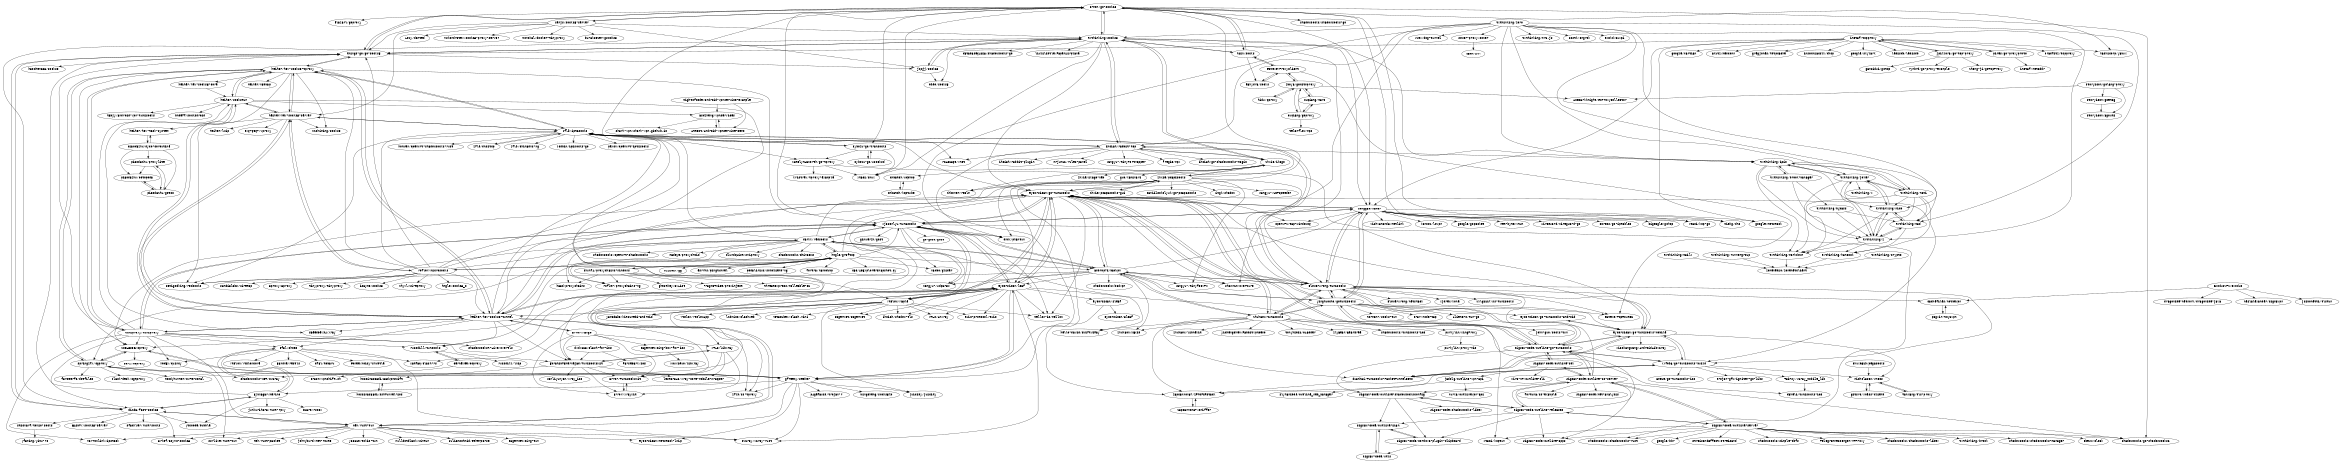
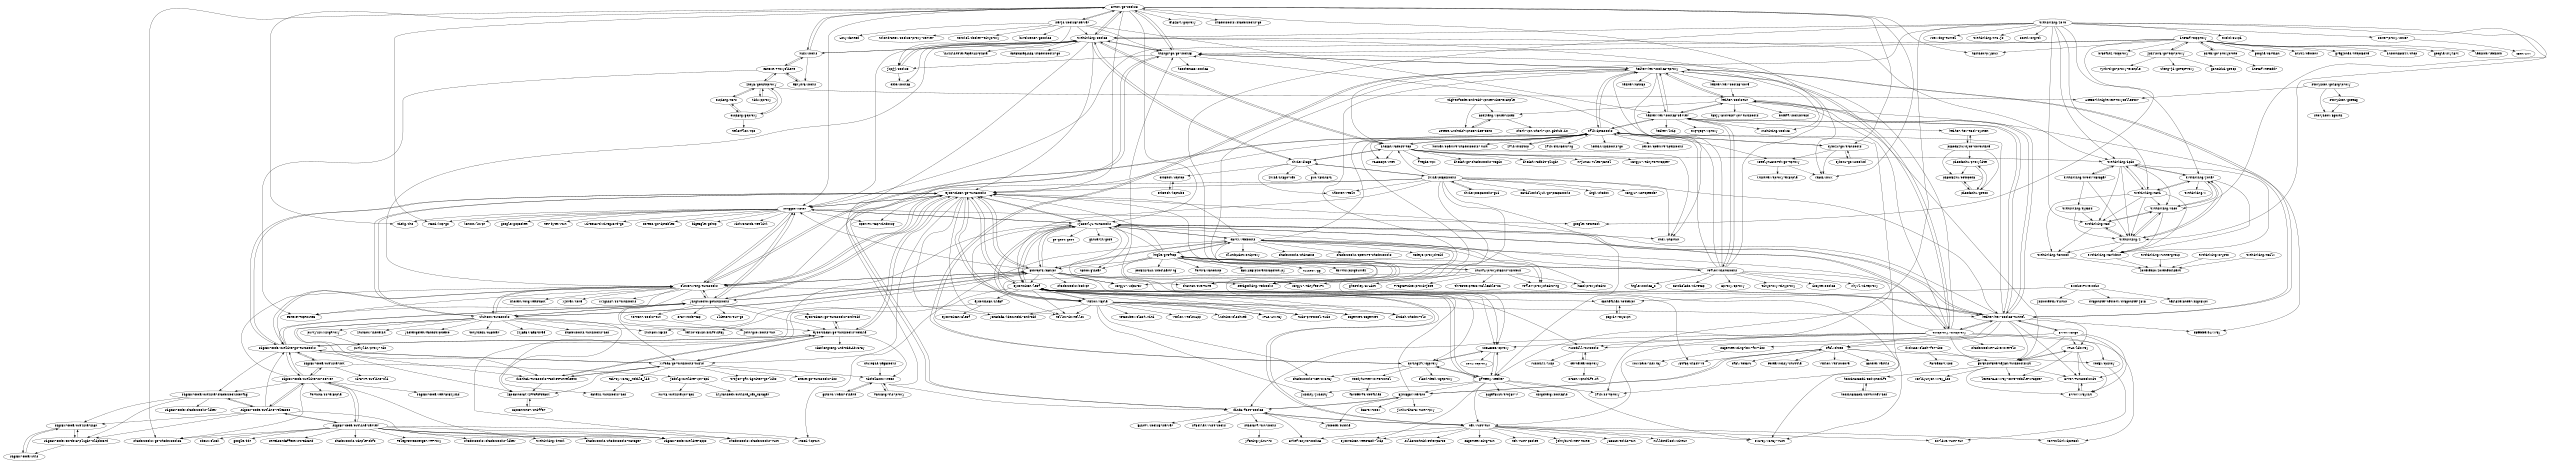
(1294, 175) -> (894, 255)
(743, 292) -> (1650, 293)
(86, 371) -> (1369, 386)
(35, 426) -> (1260, 426)
